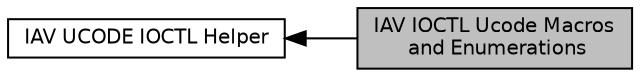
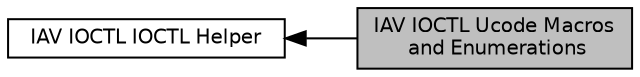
(146, 38) -> (146, 38)
